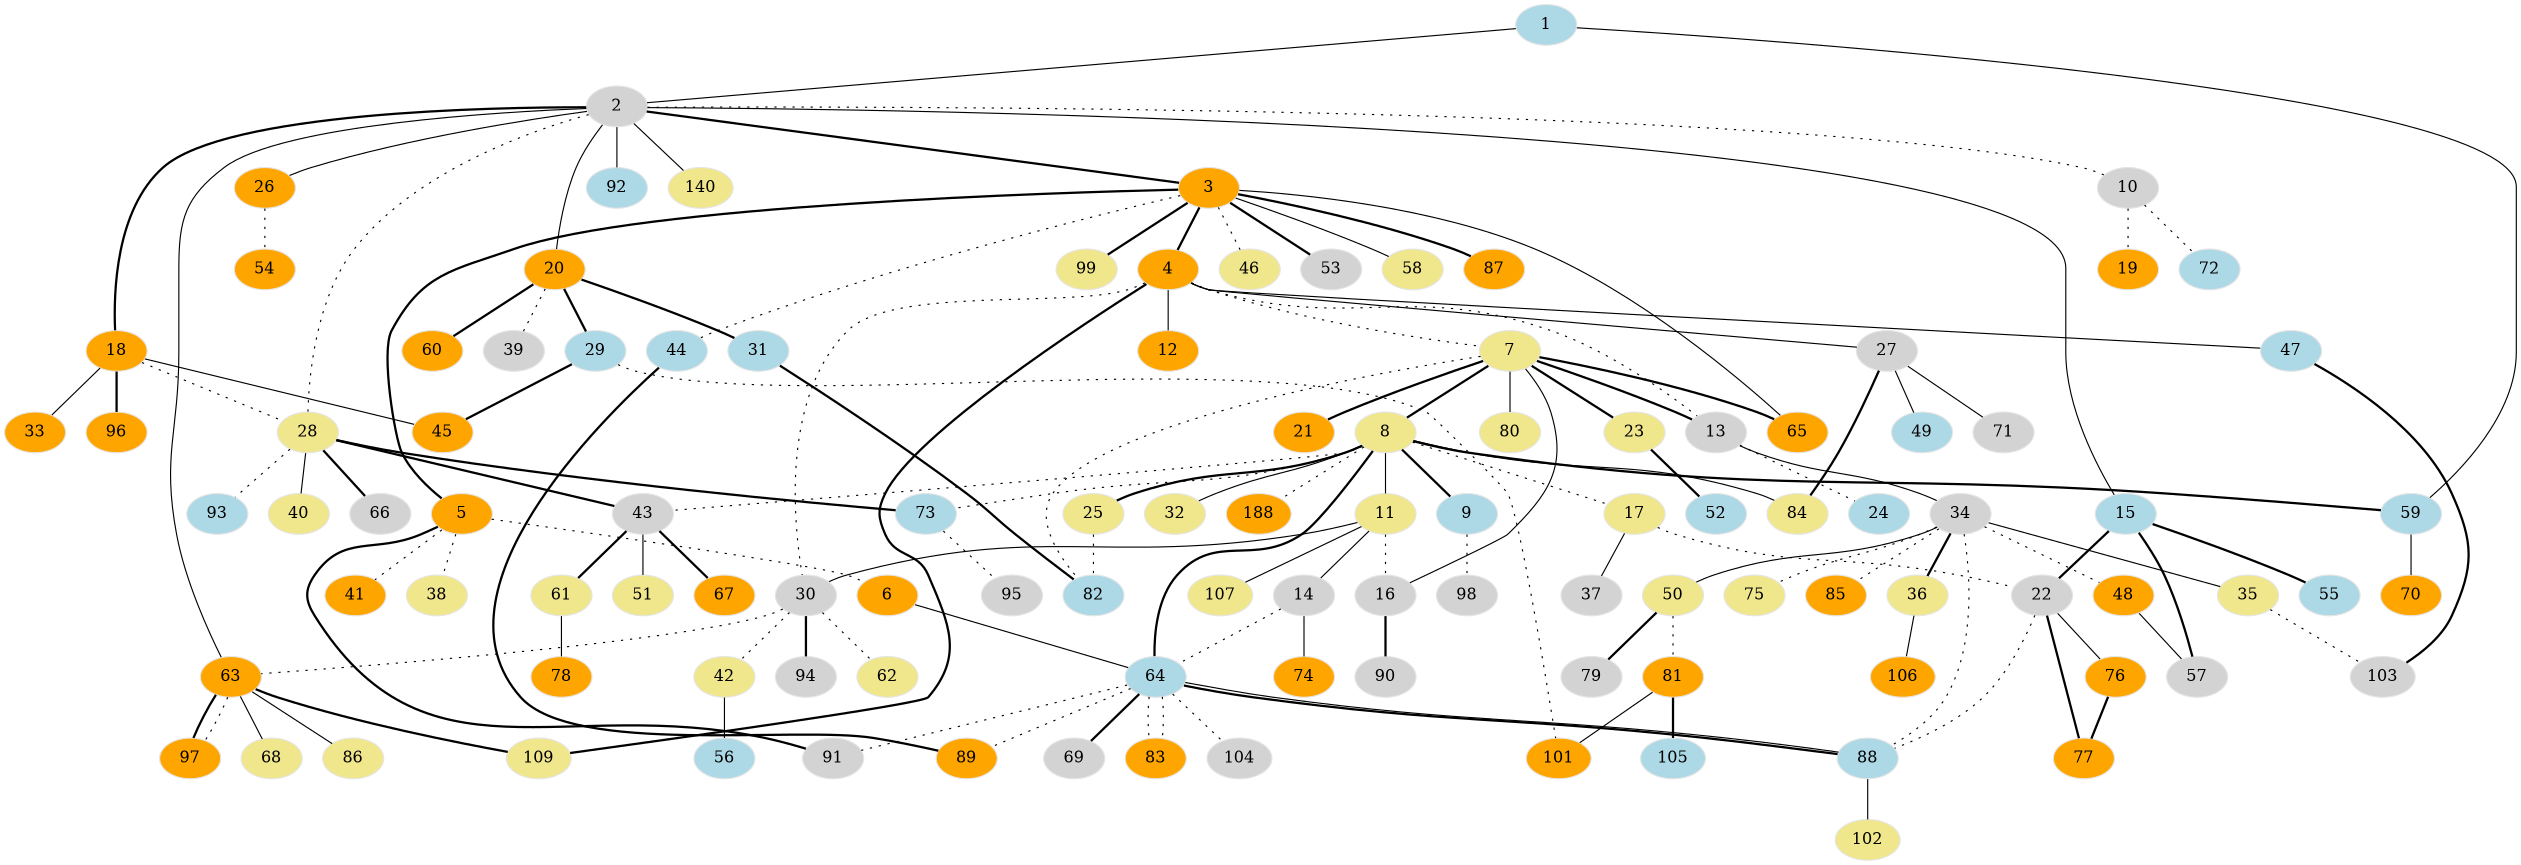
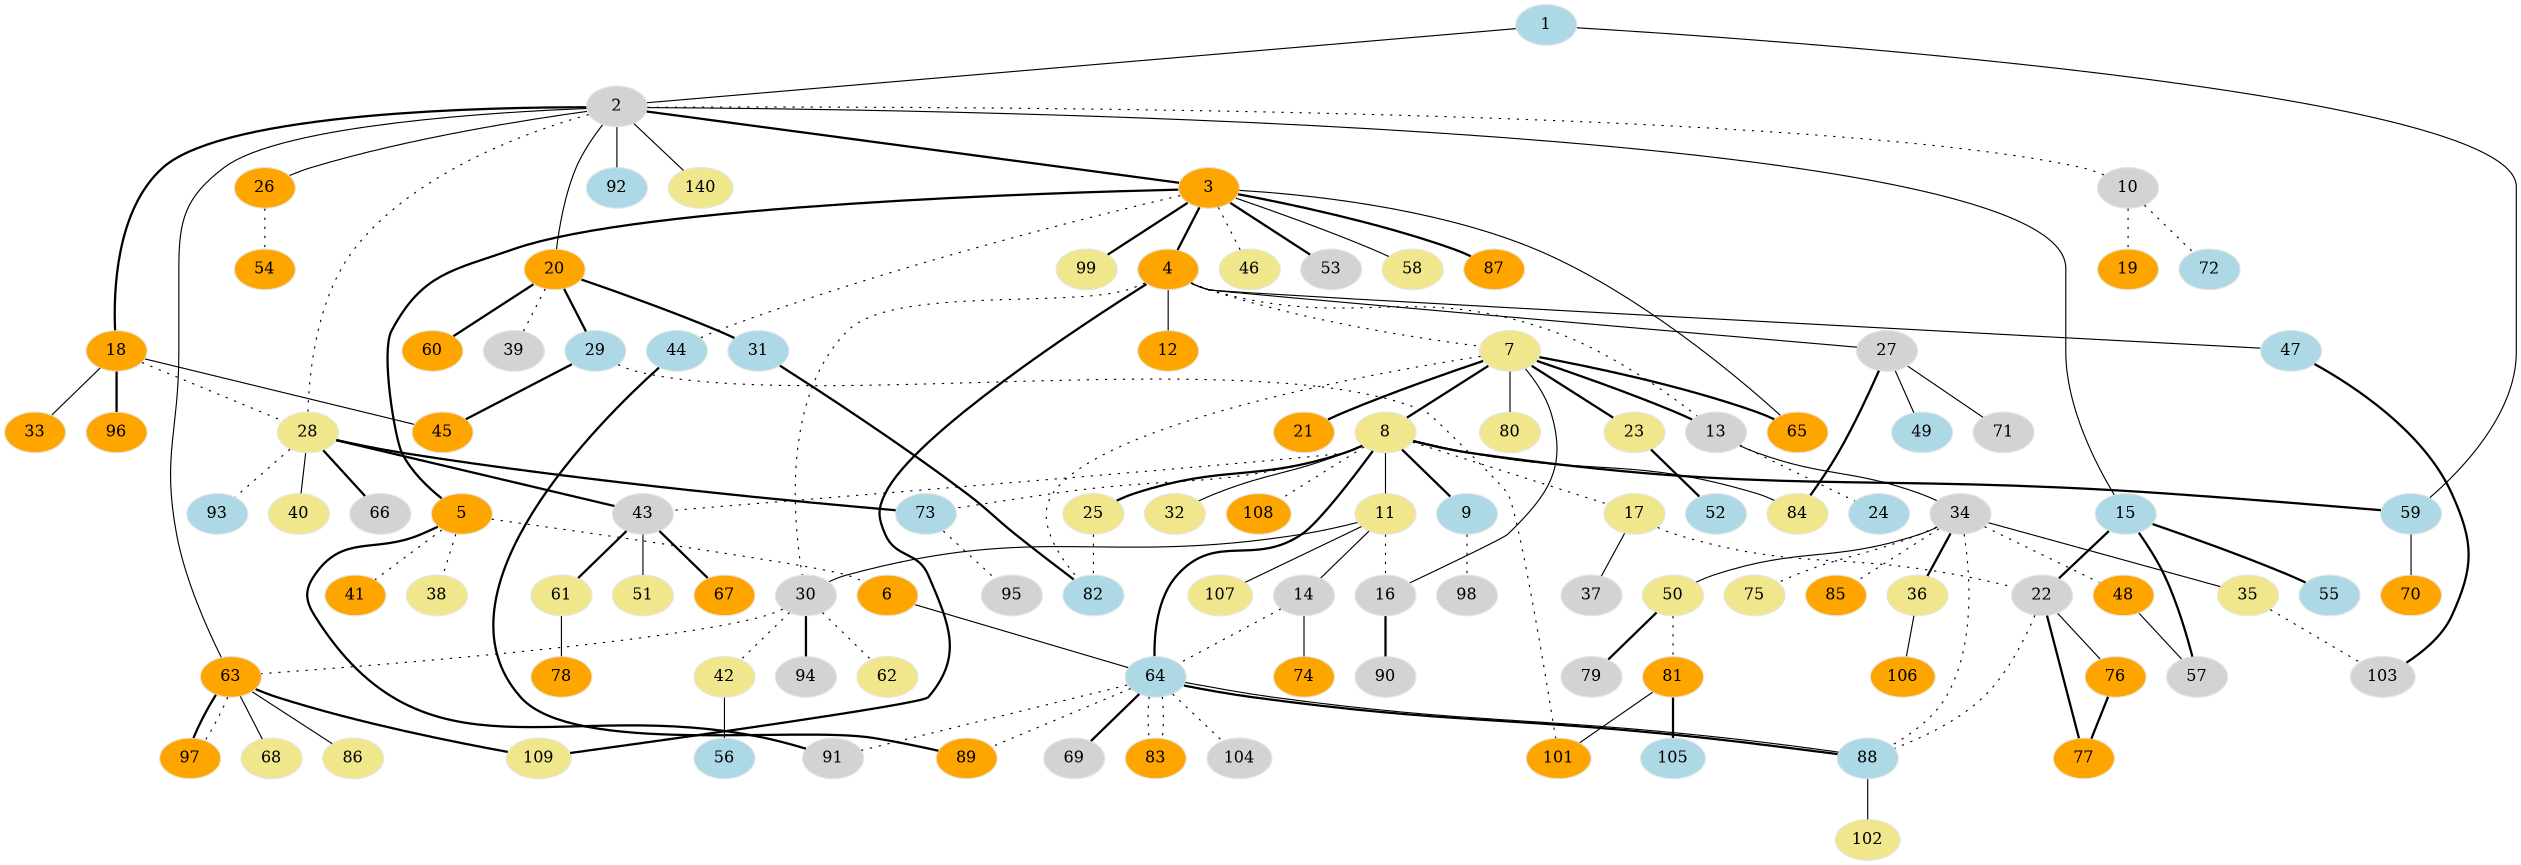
(1259, 514) -> (1259, 514)
